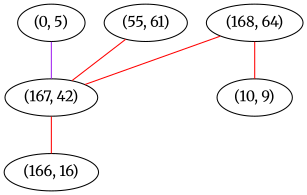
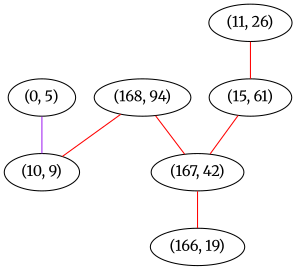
(146, 23) -> (250, 98)
none -> (250, 23)
(255, 23) -> (143, 98)
(51, 60) -> (42, 135)
(51, 172) -> (198, 247)
